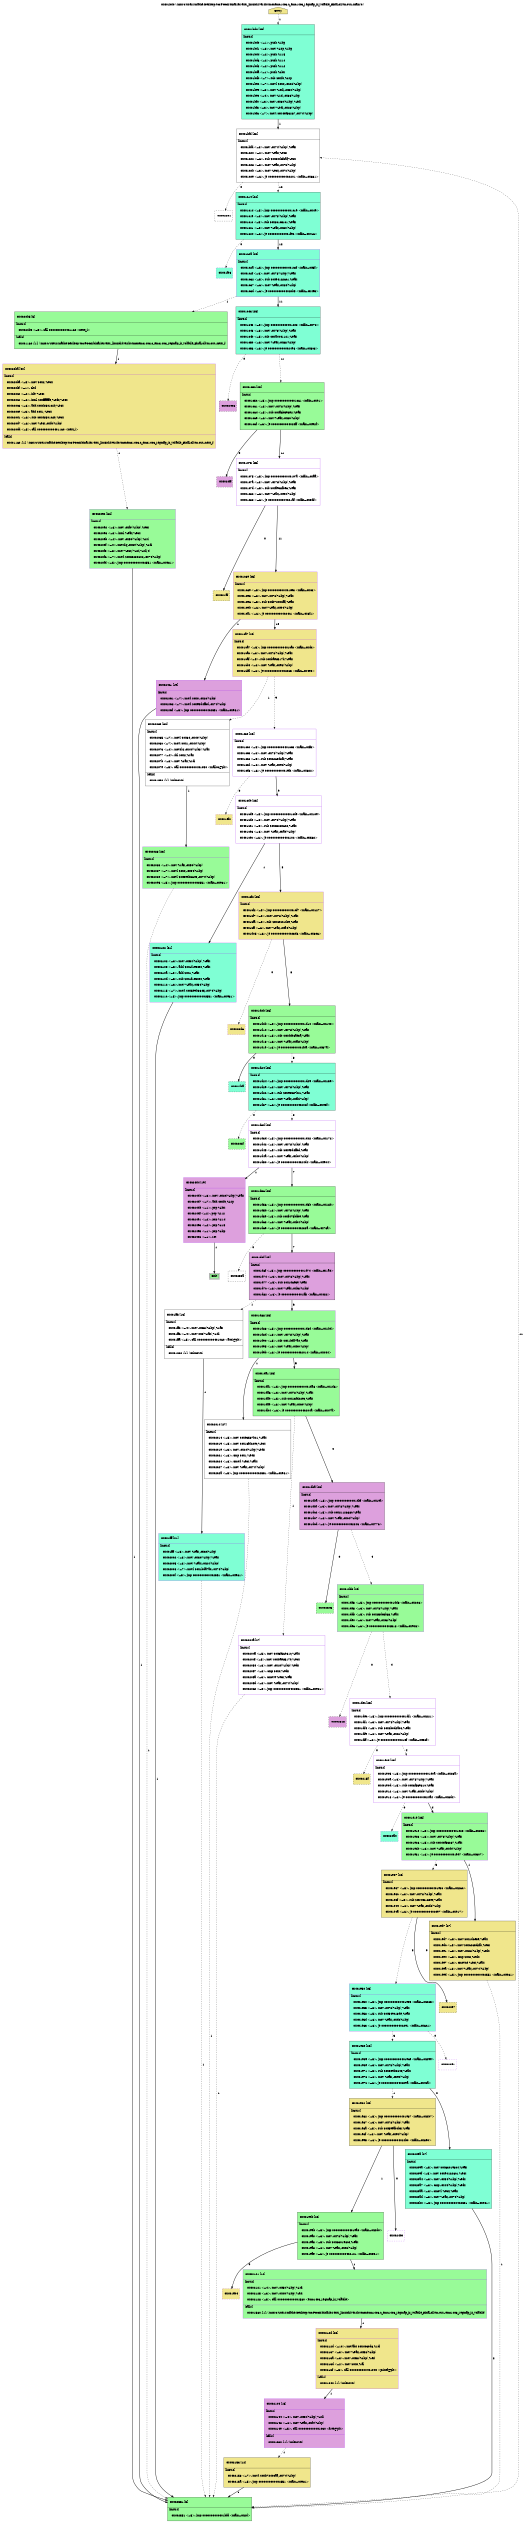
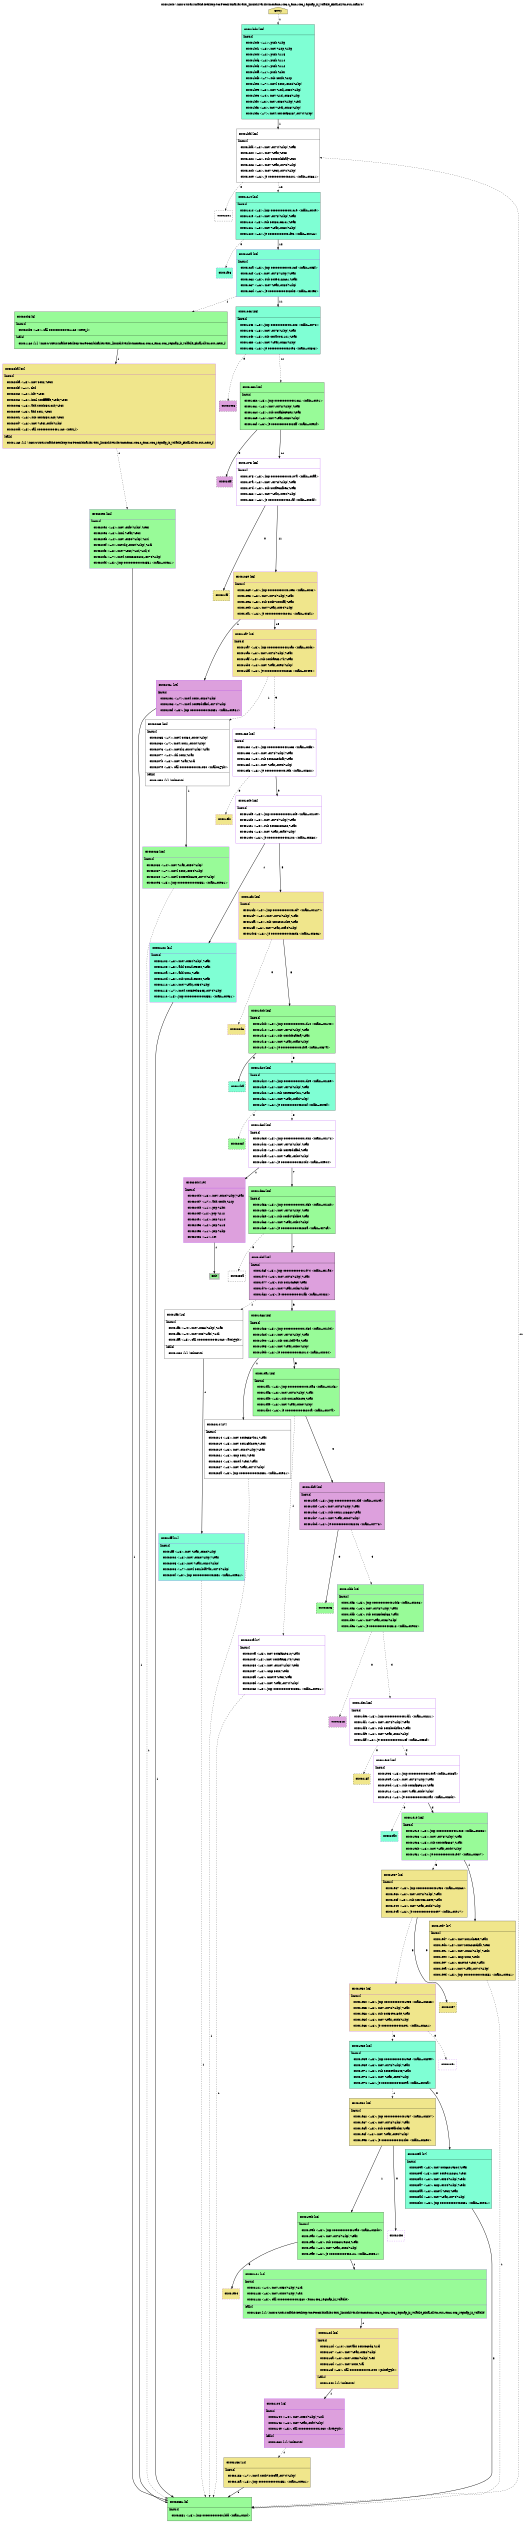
(392, 2007) -> (392, 2007)
